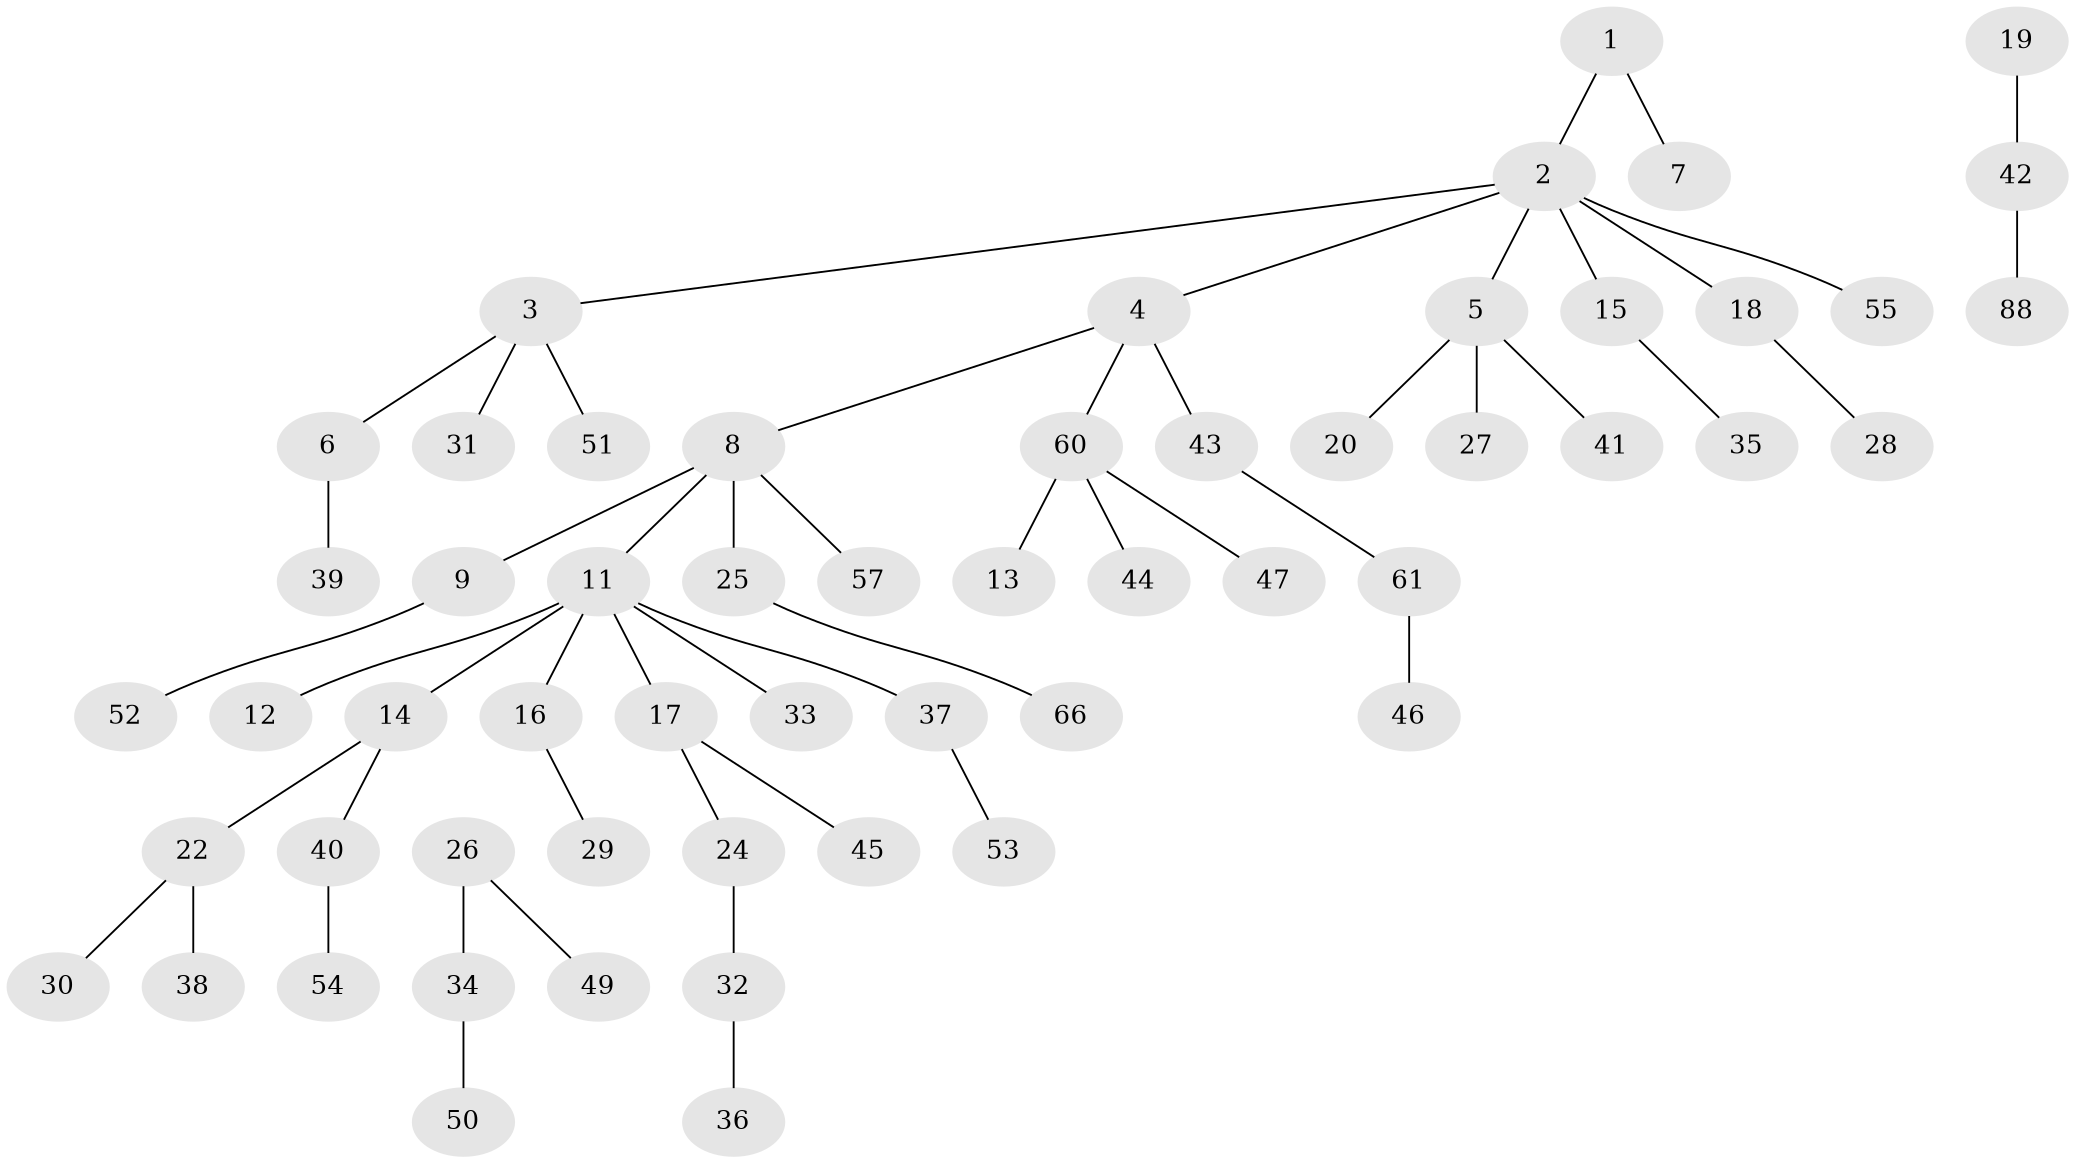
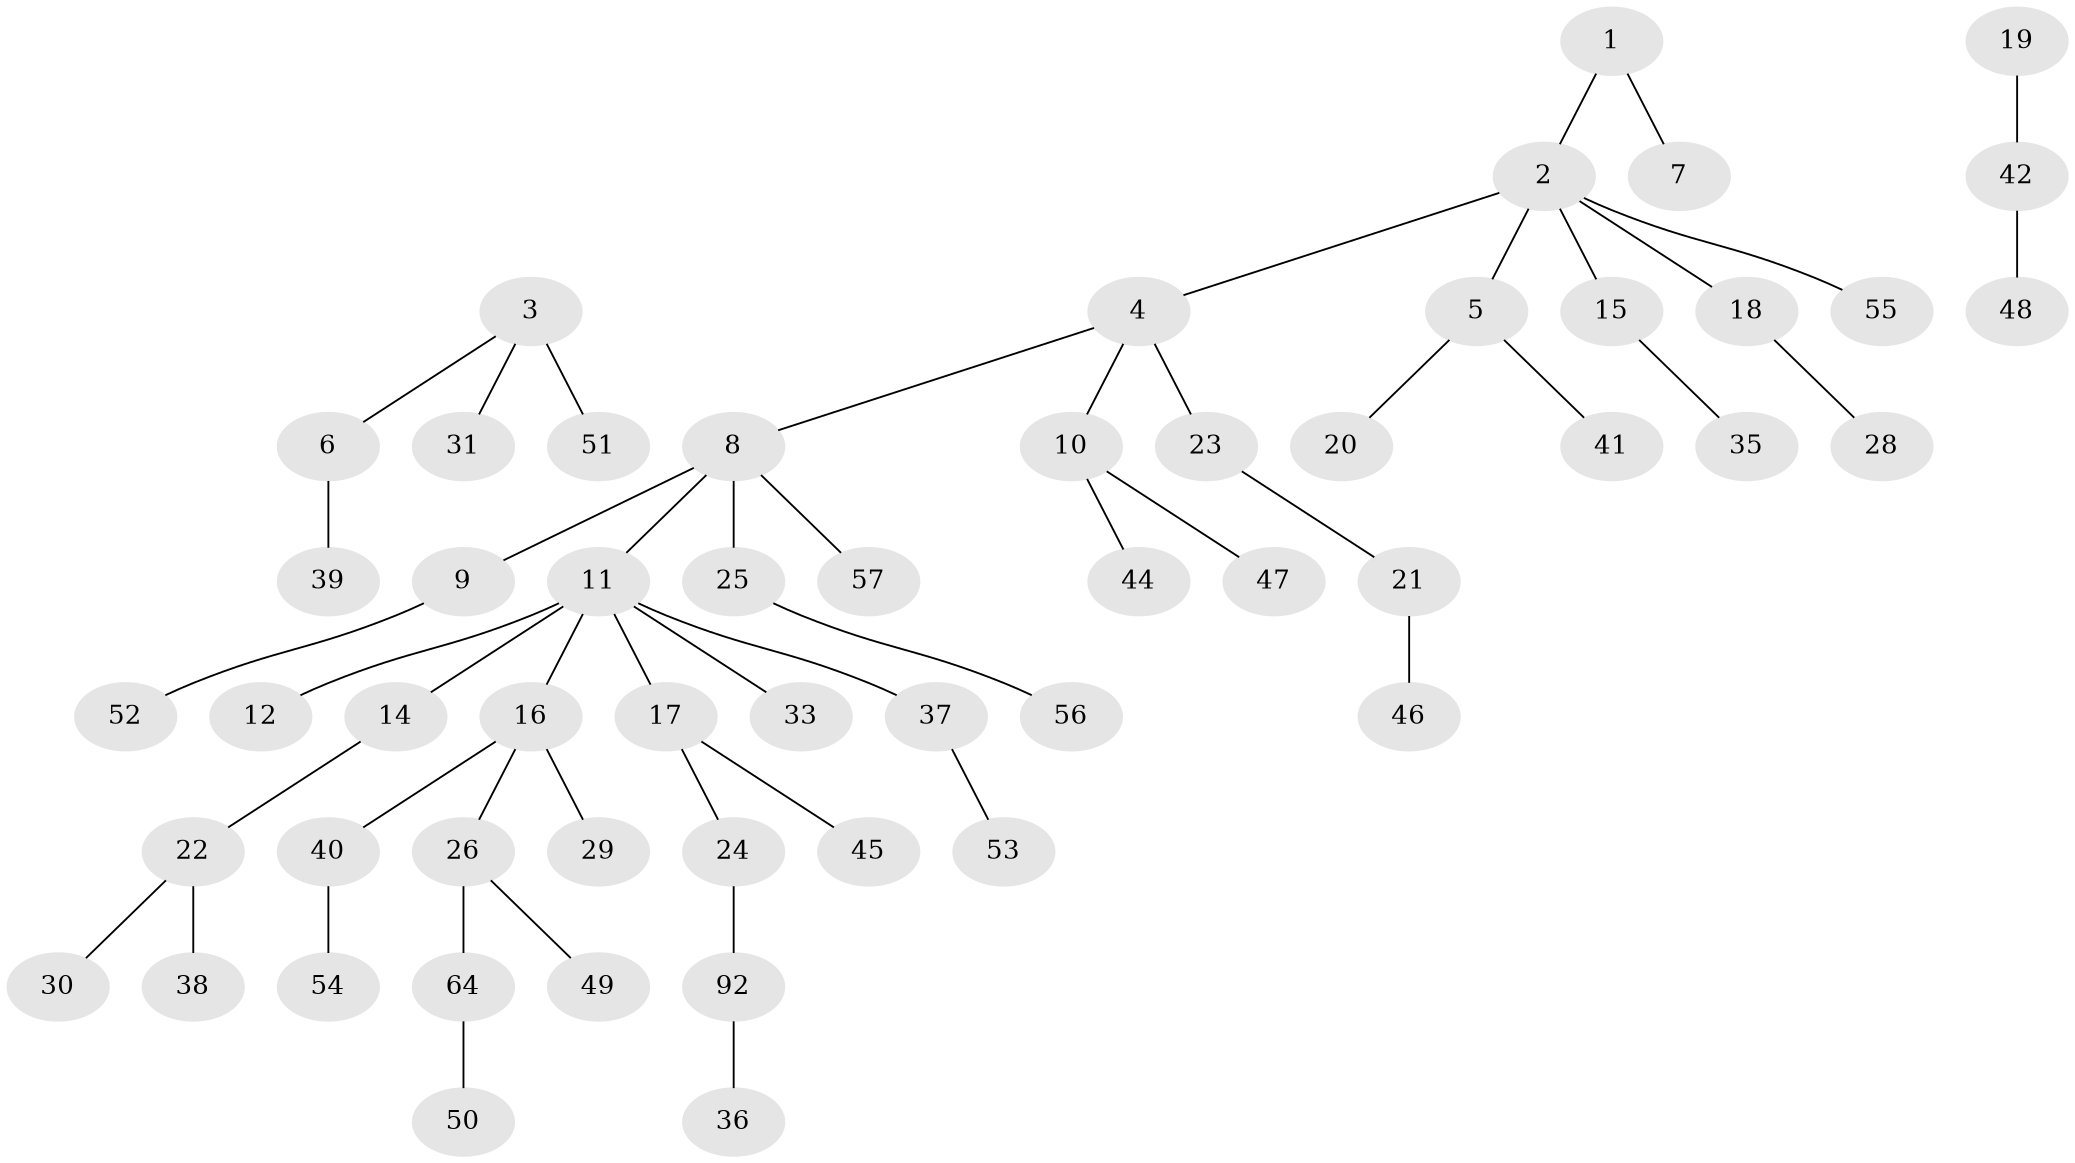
(1038, 244) -> none
(2017, 311) -> (2017, 311)
(1071, 447) -> (1071, 447)
(1207, 447) -> (1207, 447)
(1477, 447) -> none
(1004, 582) -> none
(1409, 582) -> (1409, 582)
(1071, 717) -> (1071, 717)
(362, 784) -> (429, 784)
none -> (497, 784)
(463, 987) -> (463, 987)
(734, 987) -> (734, 987)
